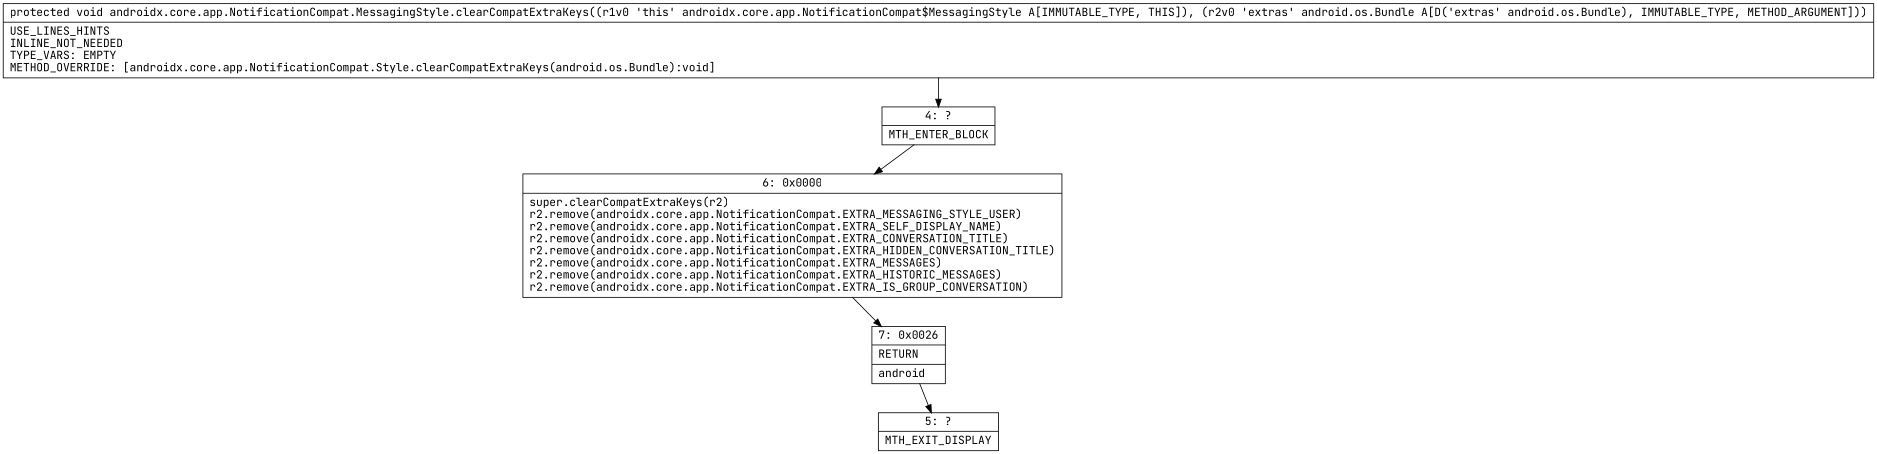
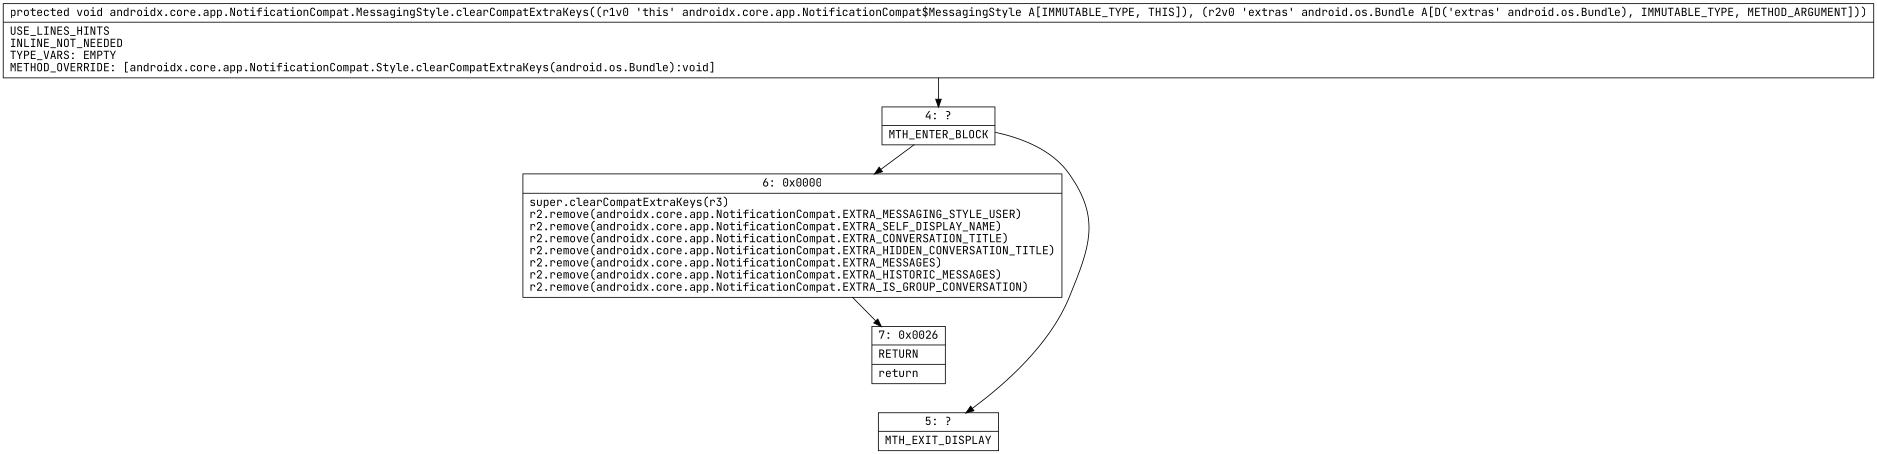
(629, 203) -> (629, 203)
(902, 374) -> (899, 374)
(924, 394) -> (1082, 265)
